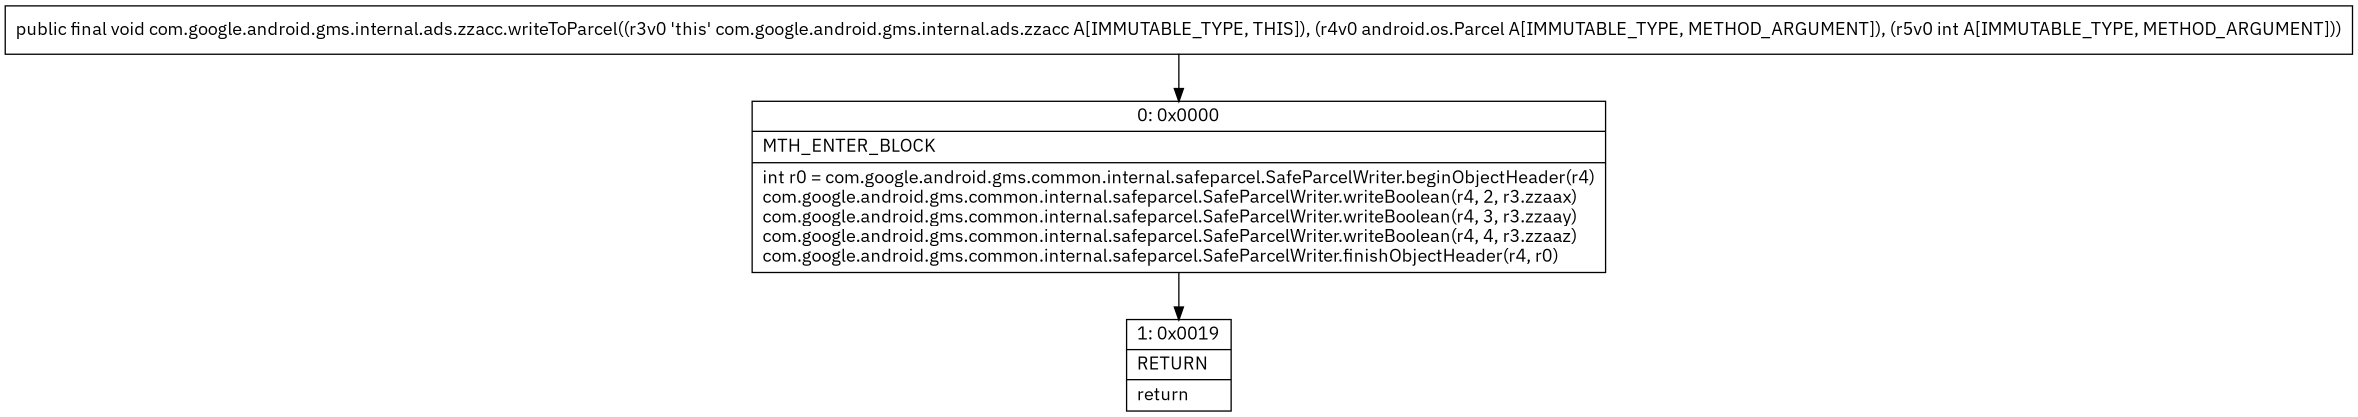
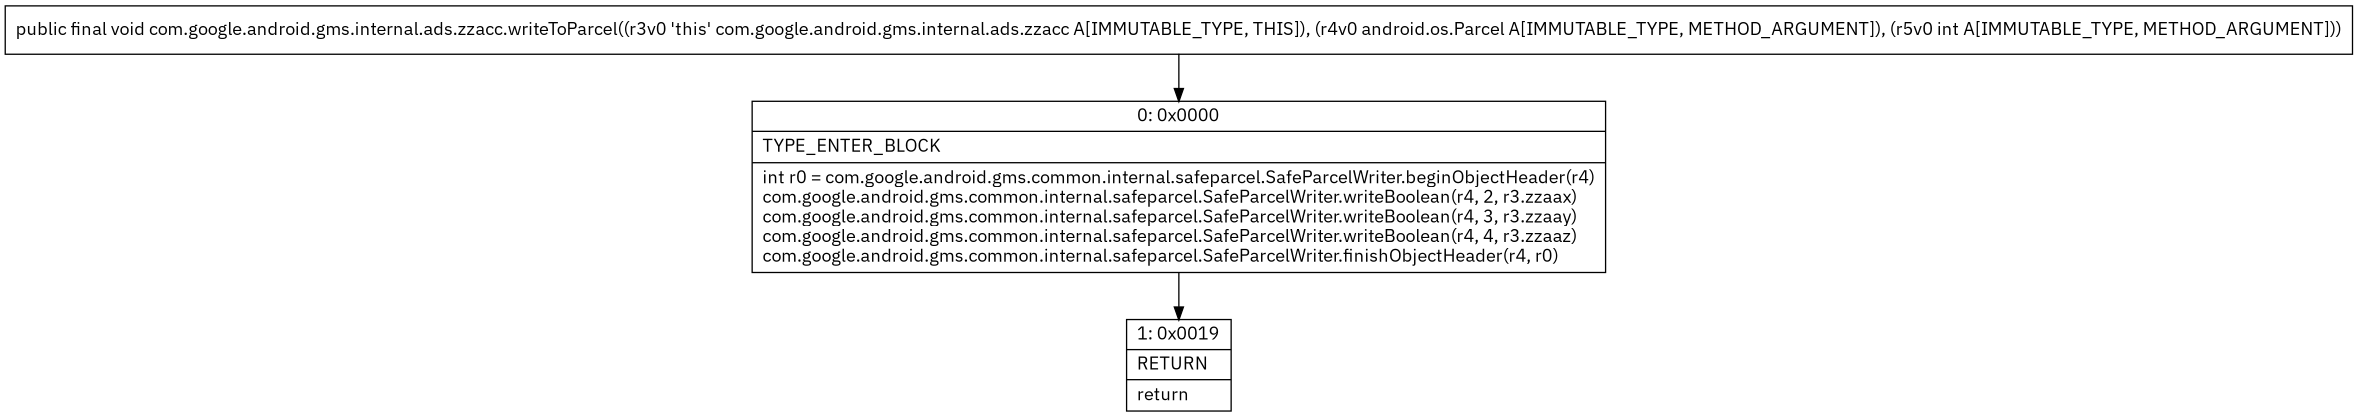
(850, 146) -> (852, 146)
